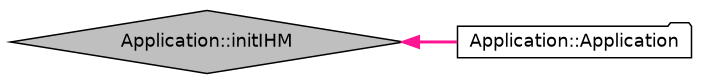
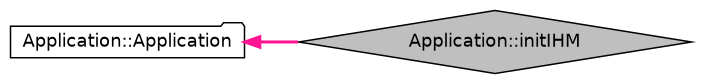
(438, 42) -> (279, 42)
